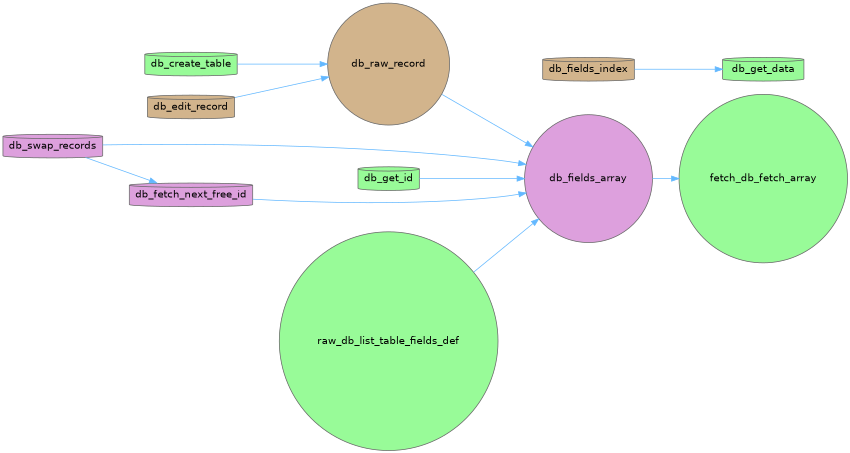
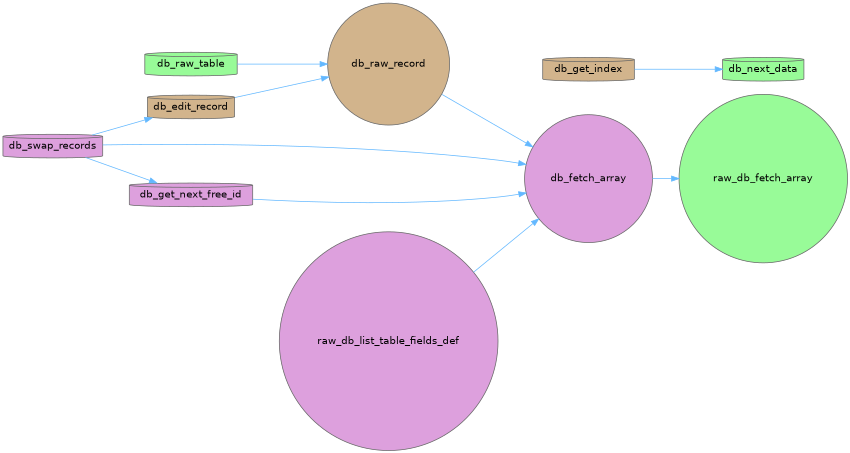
(191, 64) -> (191, 64)
(589, 69) -> (589, 69)
(763, 69) -> (763, 69)
none -> (119, 127)
(389, 179) -> none
(589, 179) -> (589, 179)
(763, 179) -> (763, 179)
(191, 195) -> (191, 195)
(389, 341) -> (389, 341)
